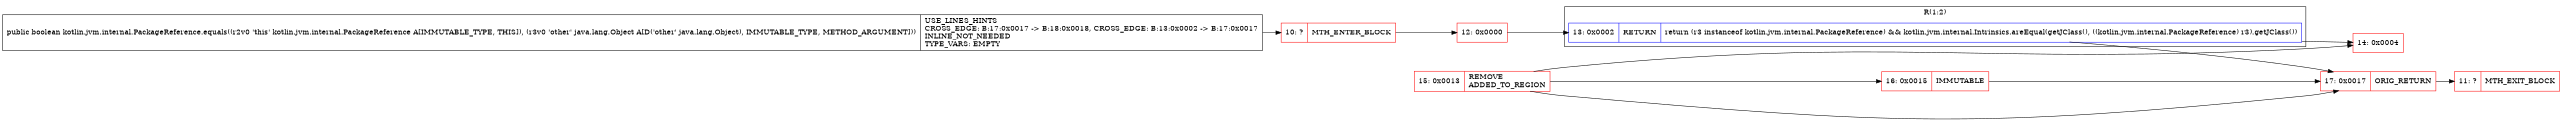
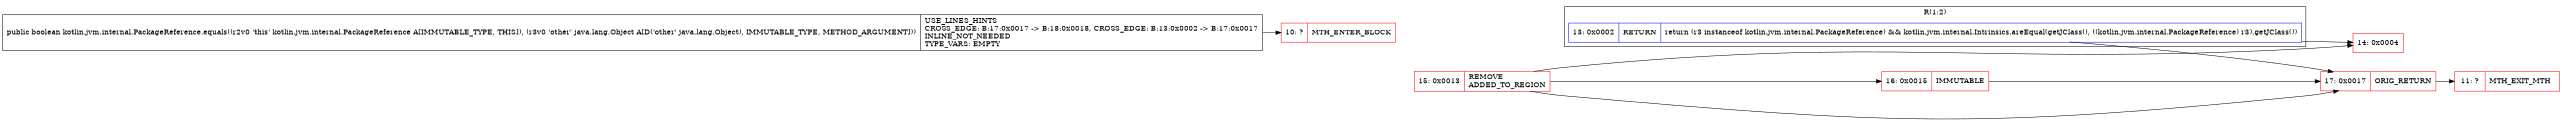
(1482, 33) -> none
(2520, 81) -> (2520, 81)
